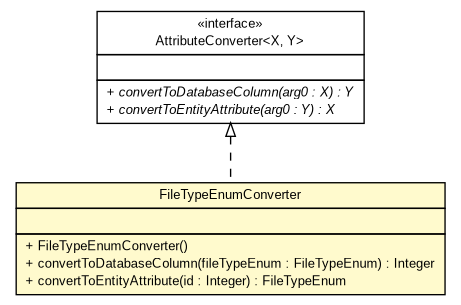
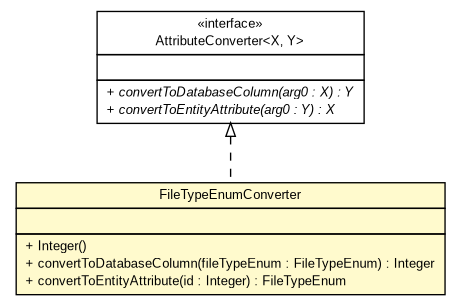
(107, 246) -> (57, 246)
